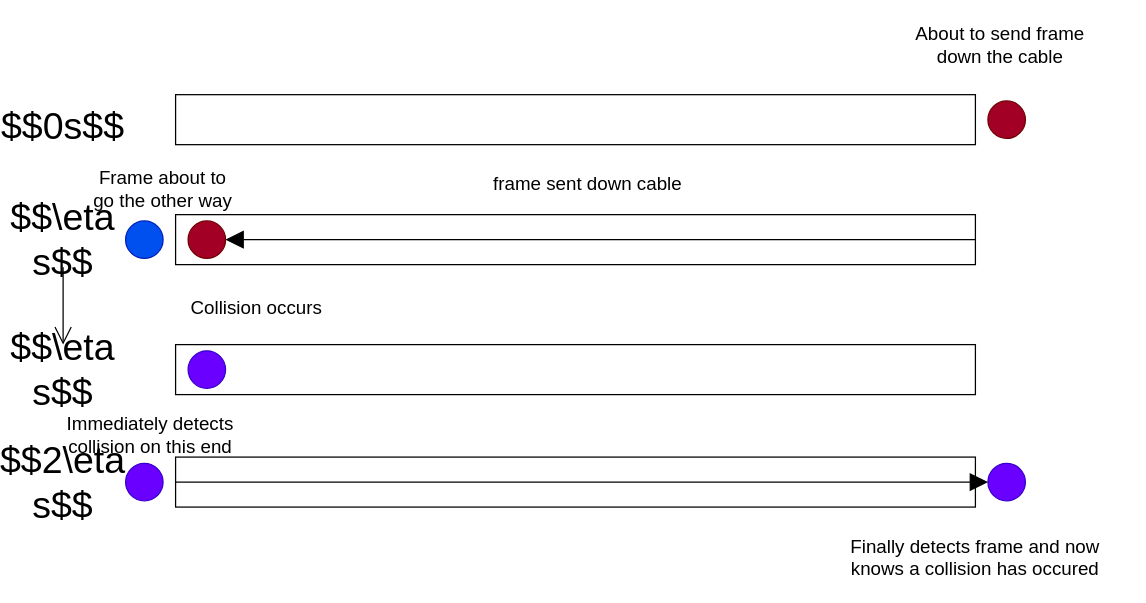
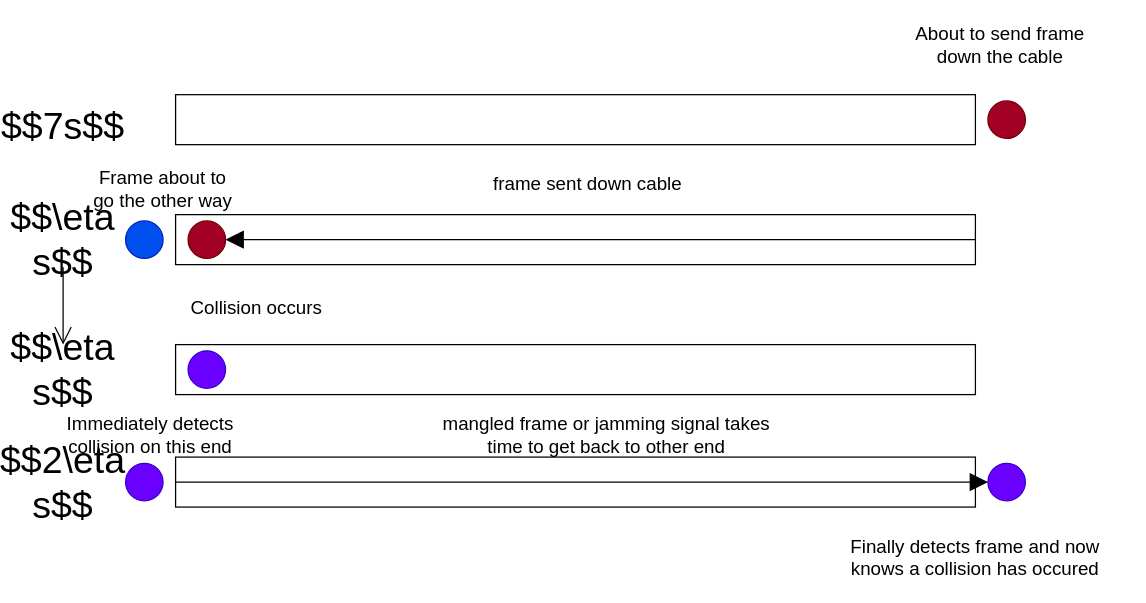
(63, 126) -> (63, 126)
none -> (607, 434)
